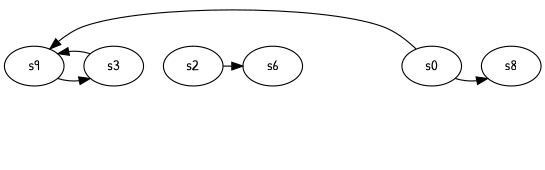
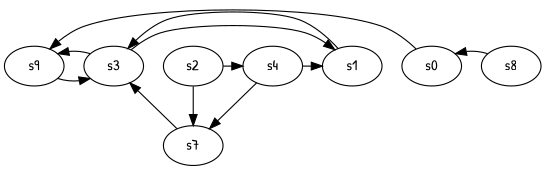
(273, 66) -> (273, 66)
none -> (352, 66)
(466, 81) -> (477, 51)
none -> (193, 146)
